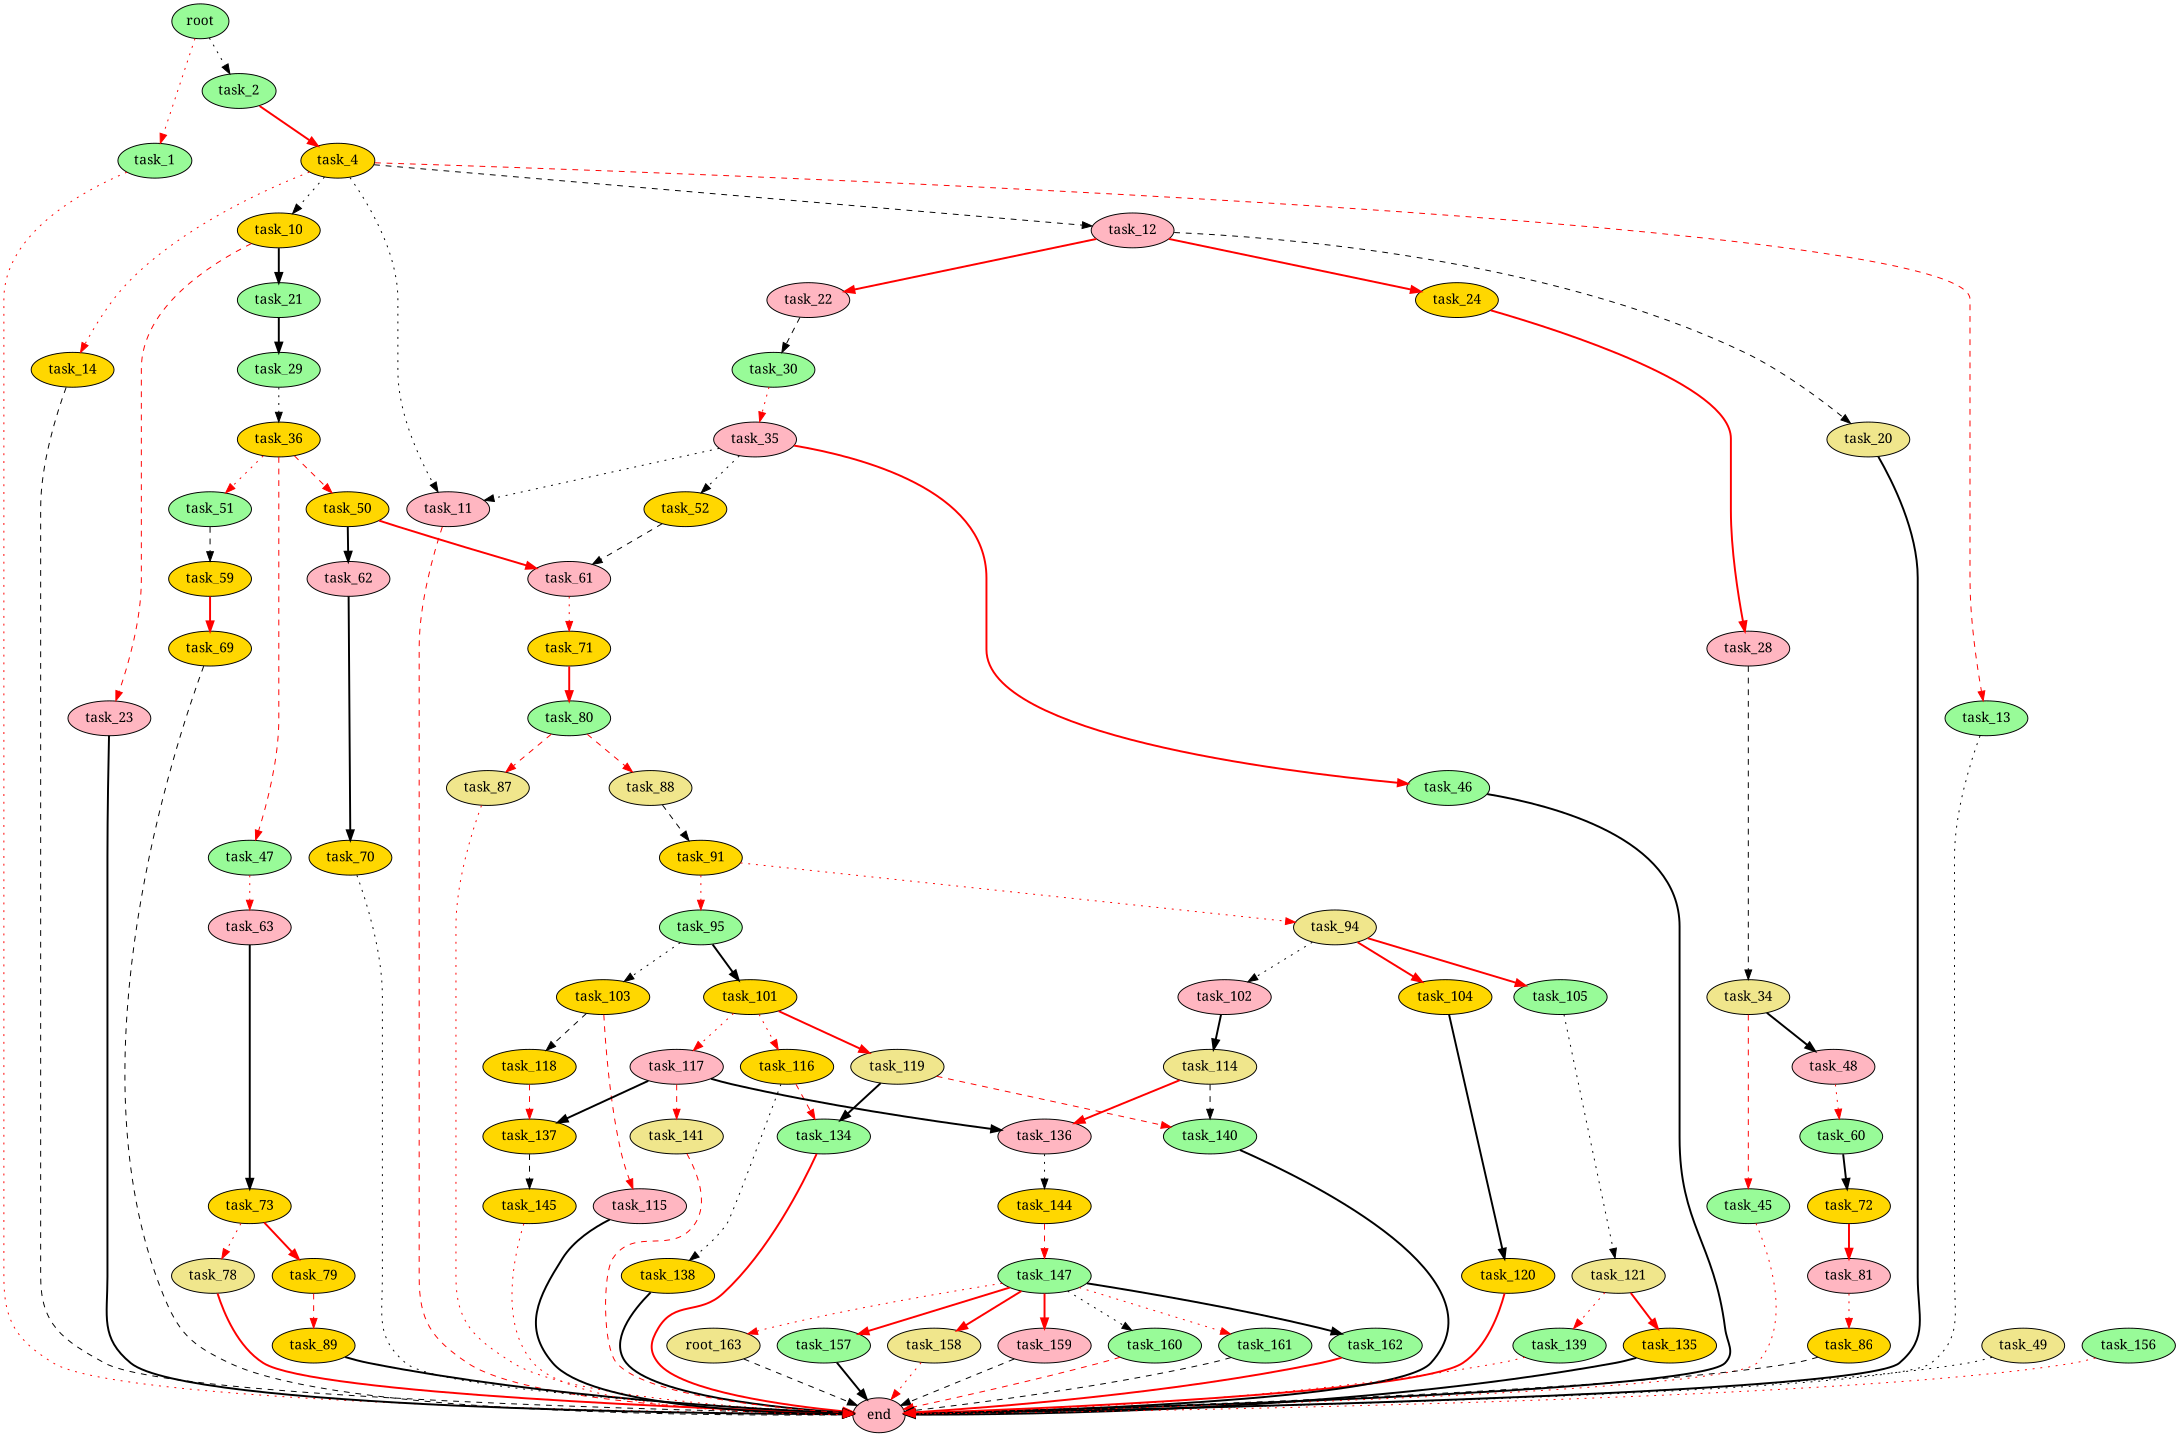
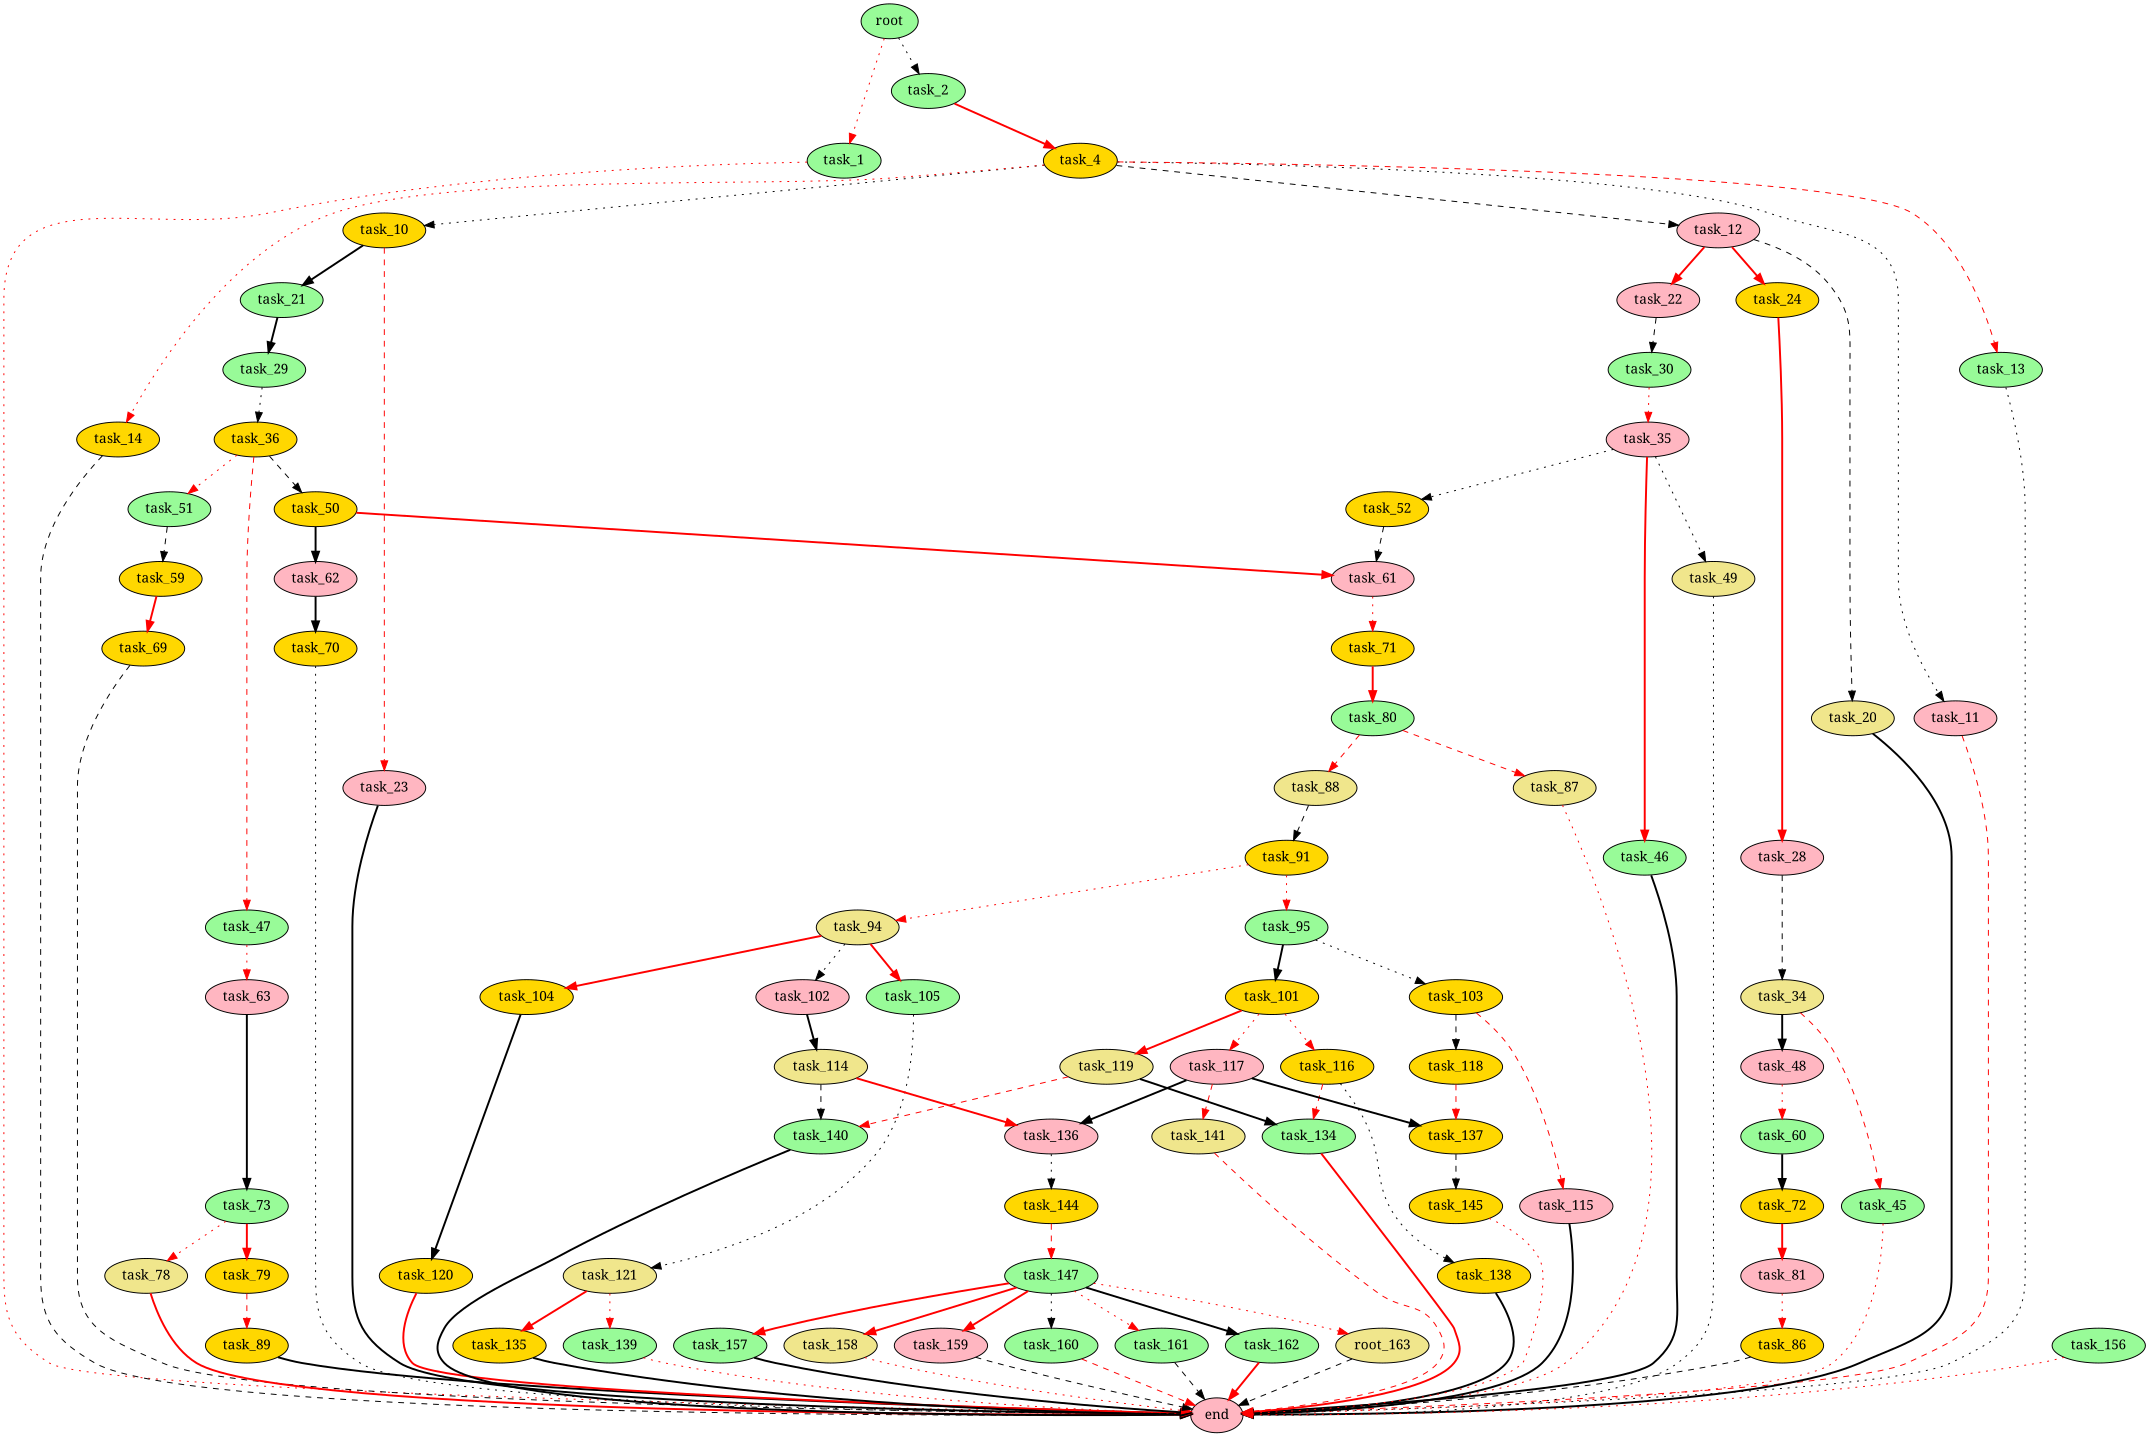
(310, 471) -> (282, 471)
(607, 473) -> (1678, 505)
(250, 1206) -> (247, 1206)
